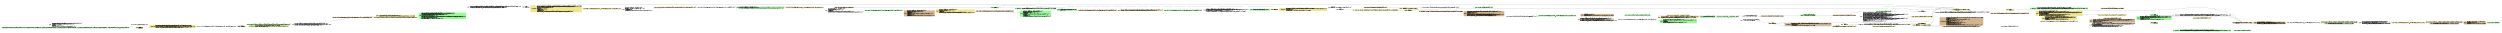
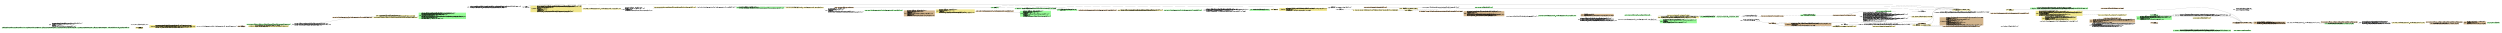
none -> (2242, 9)
